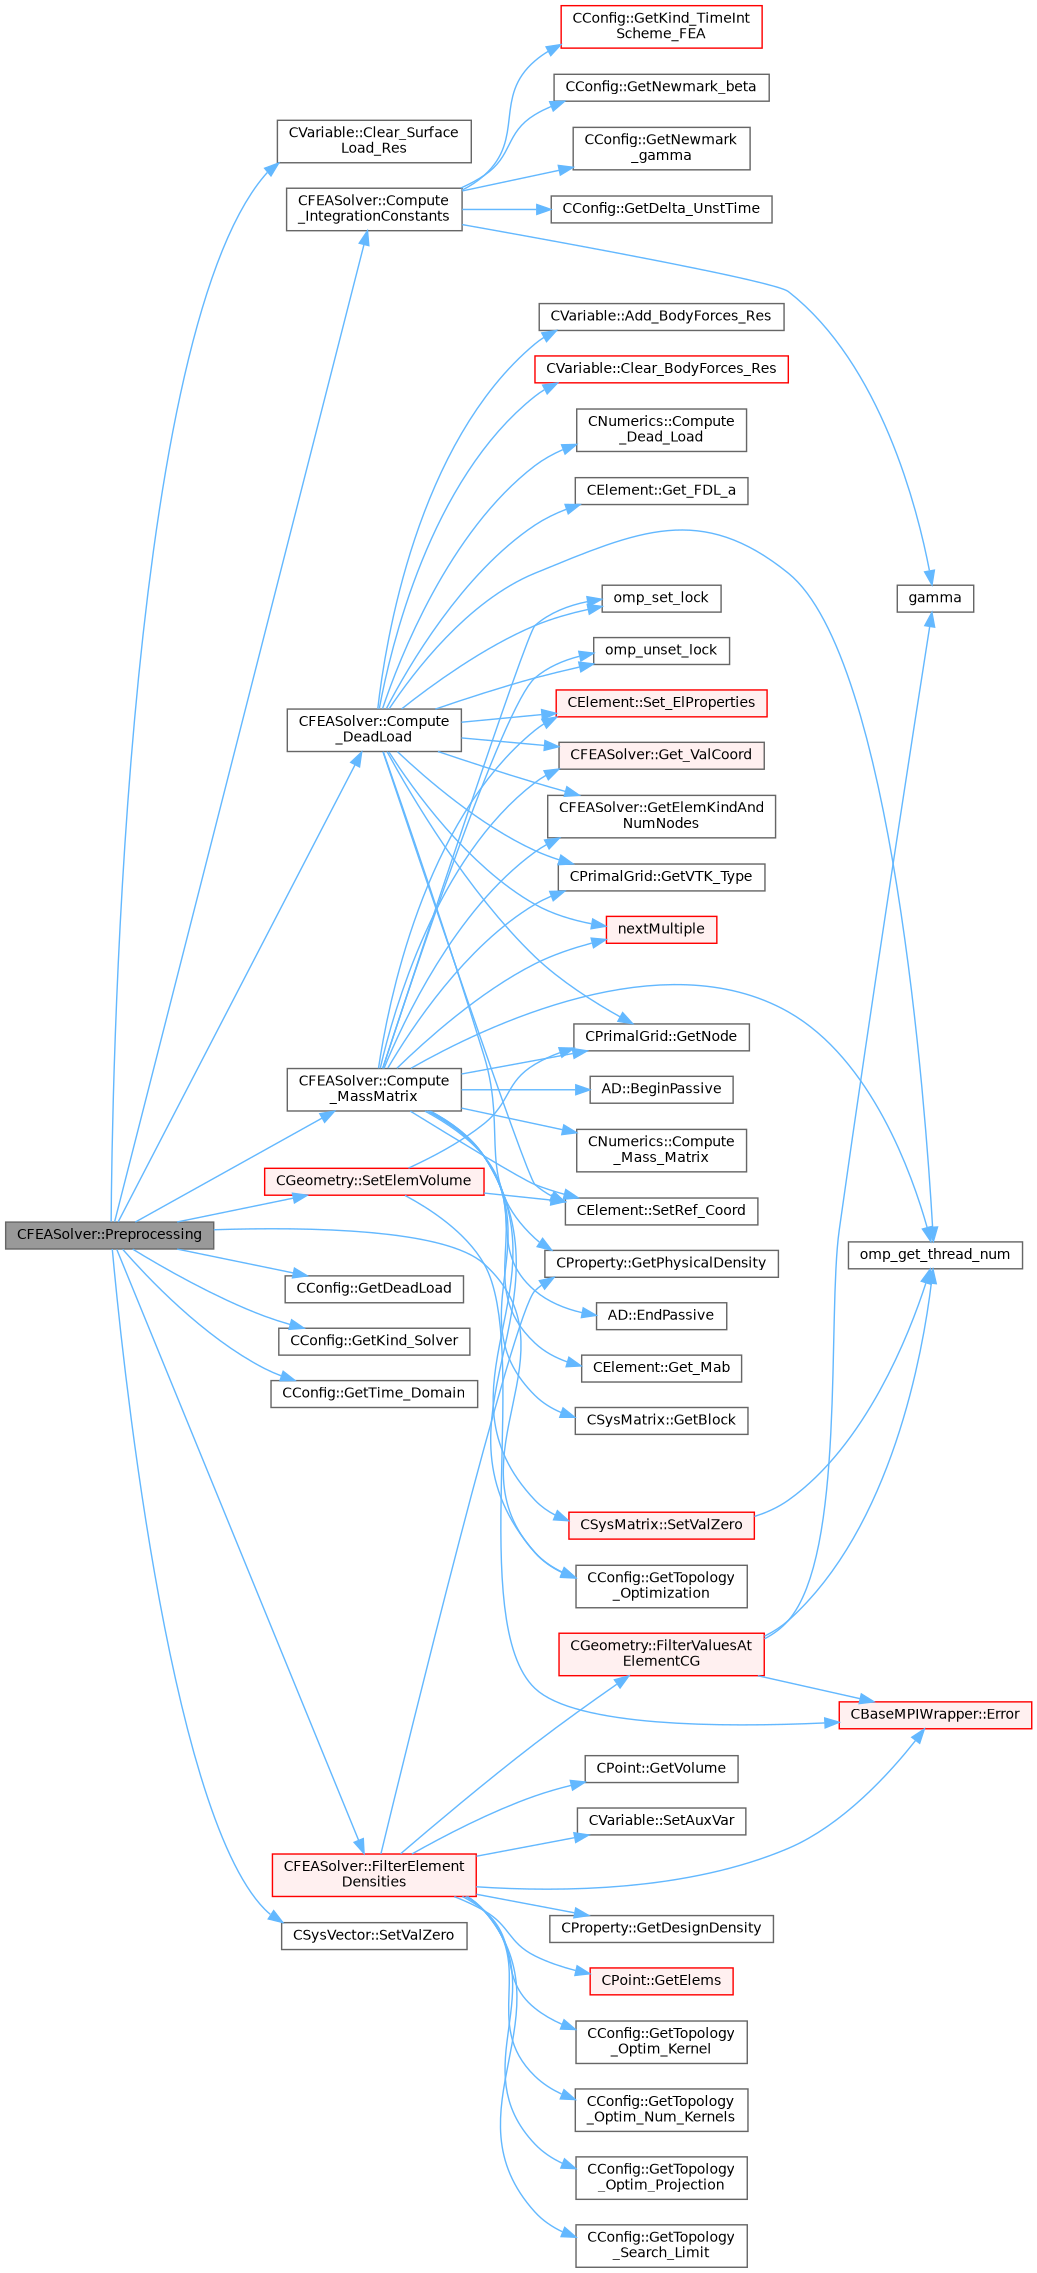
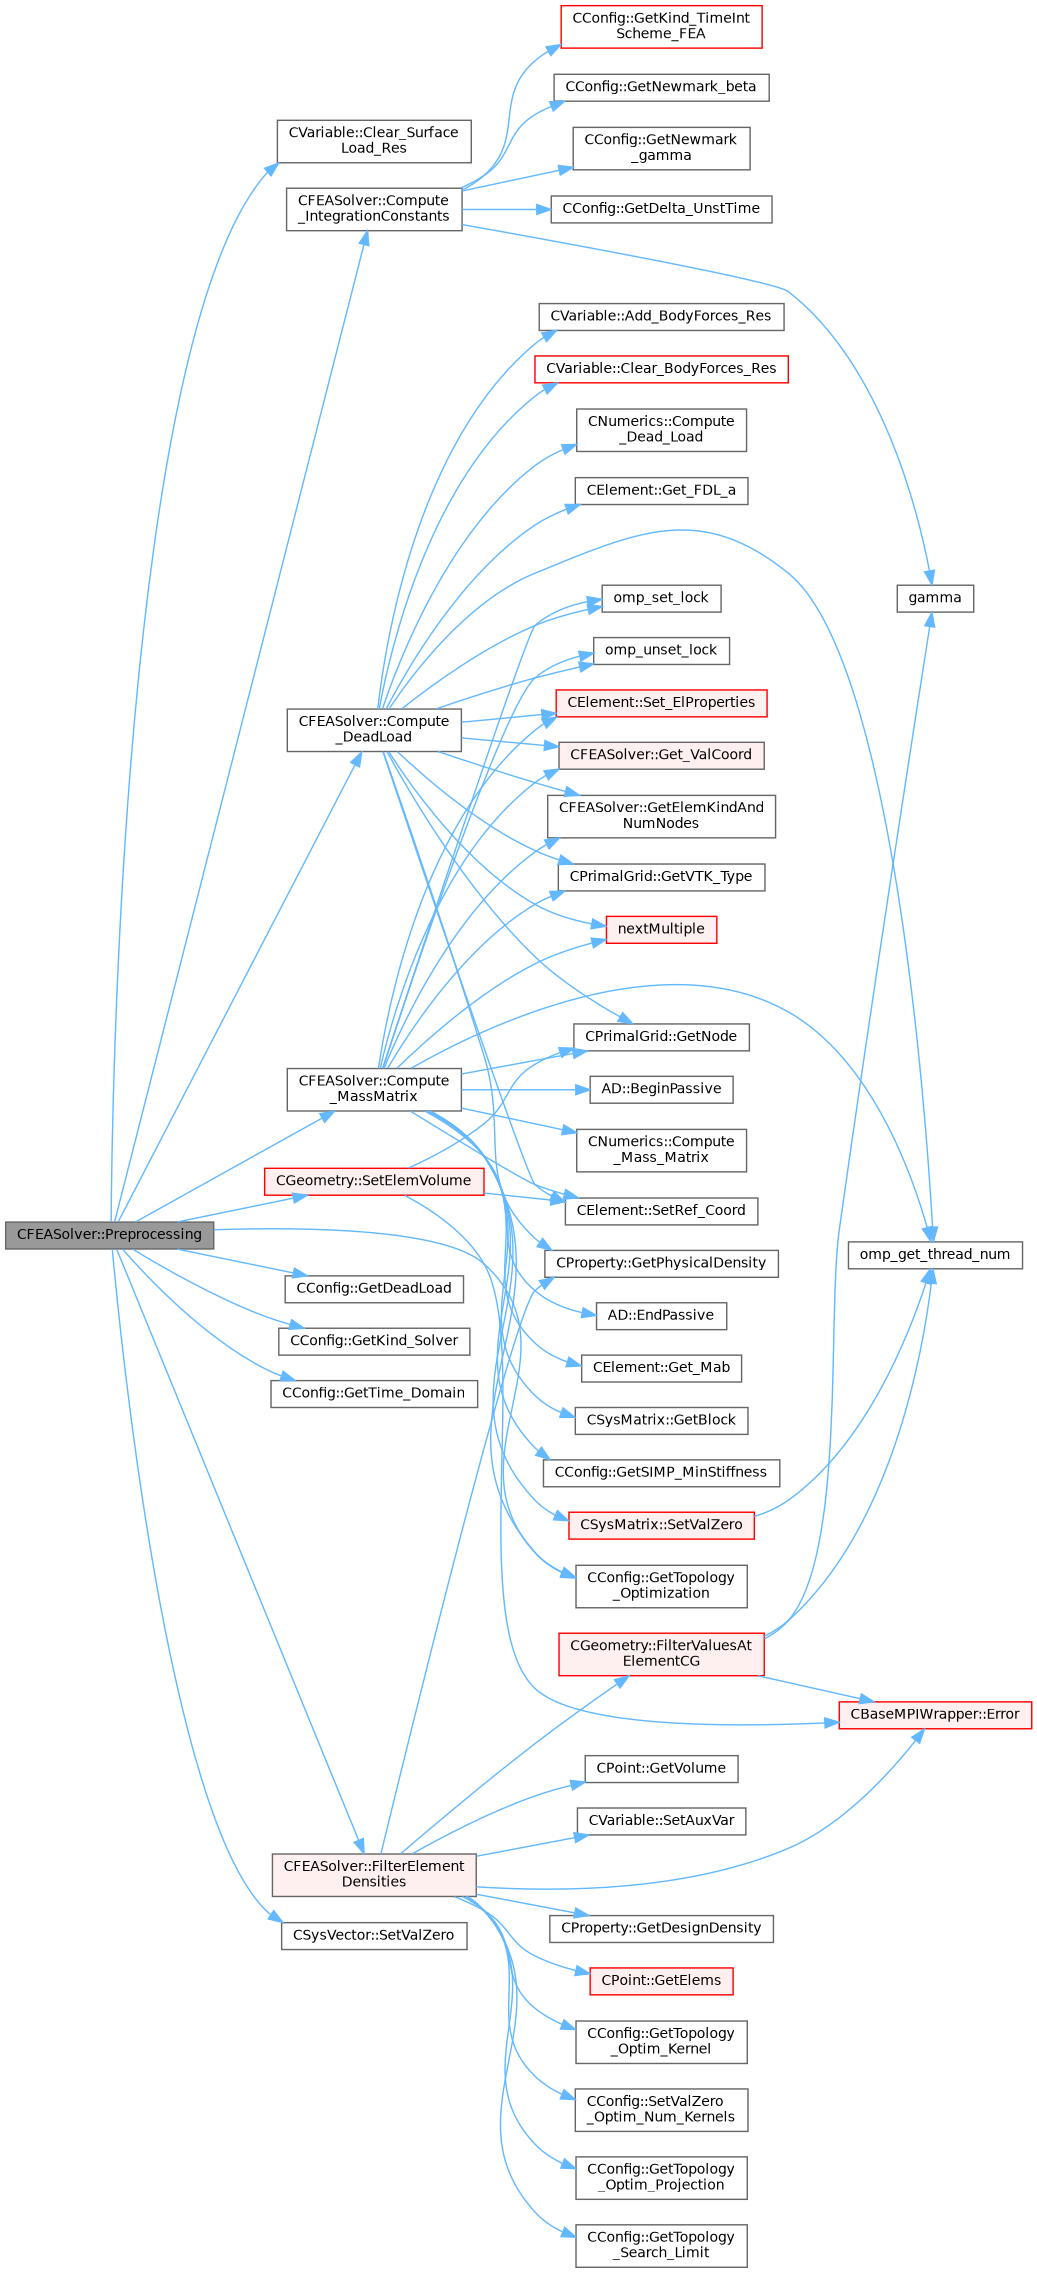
none -> (662, 1473)
(374, 1875) -> (374, 1875)
(662, 2110) -> (662, 2110)
